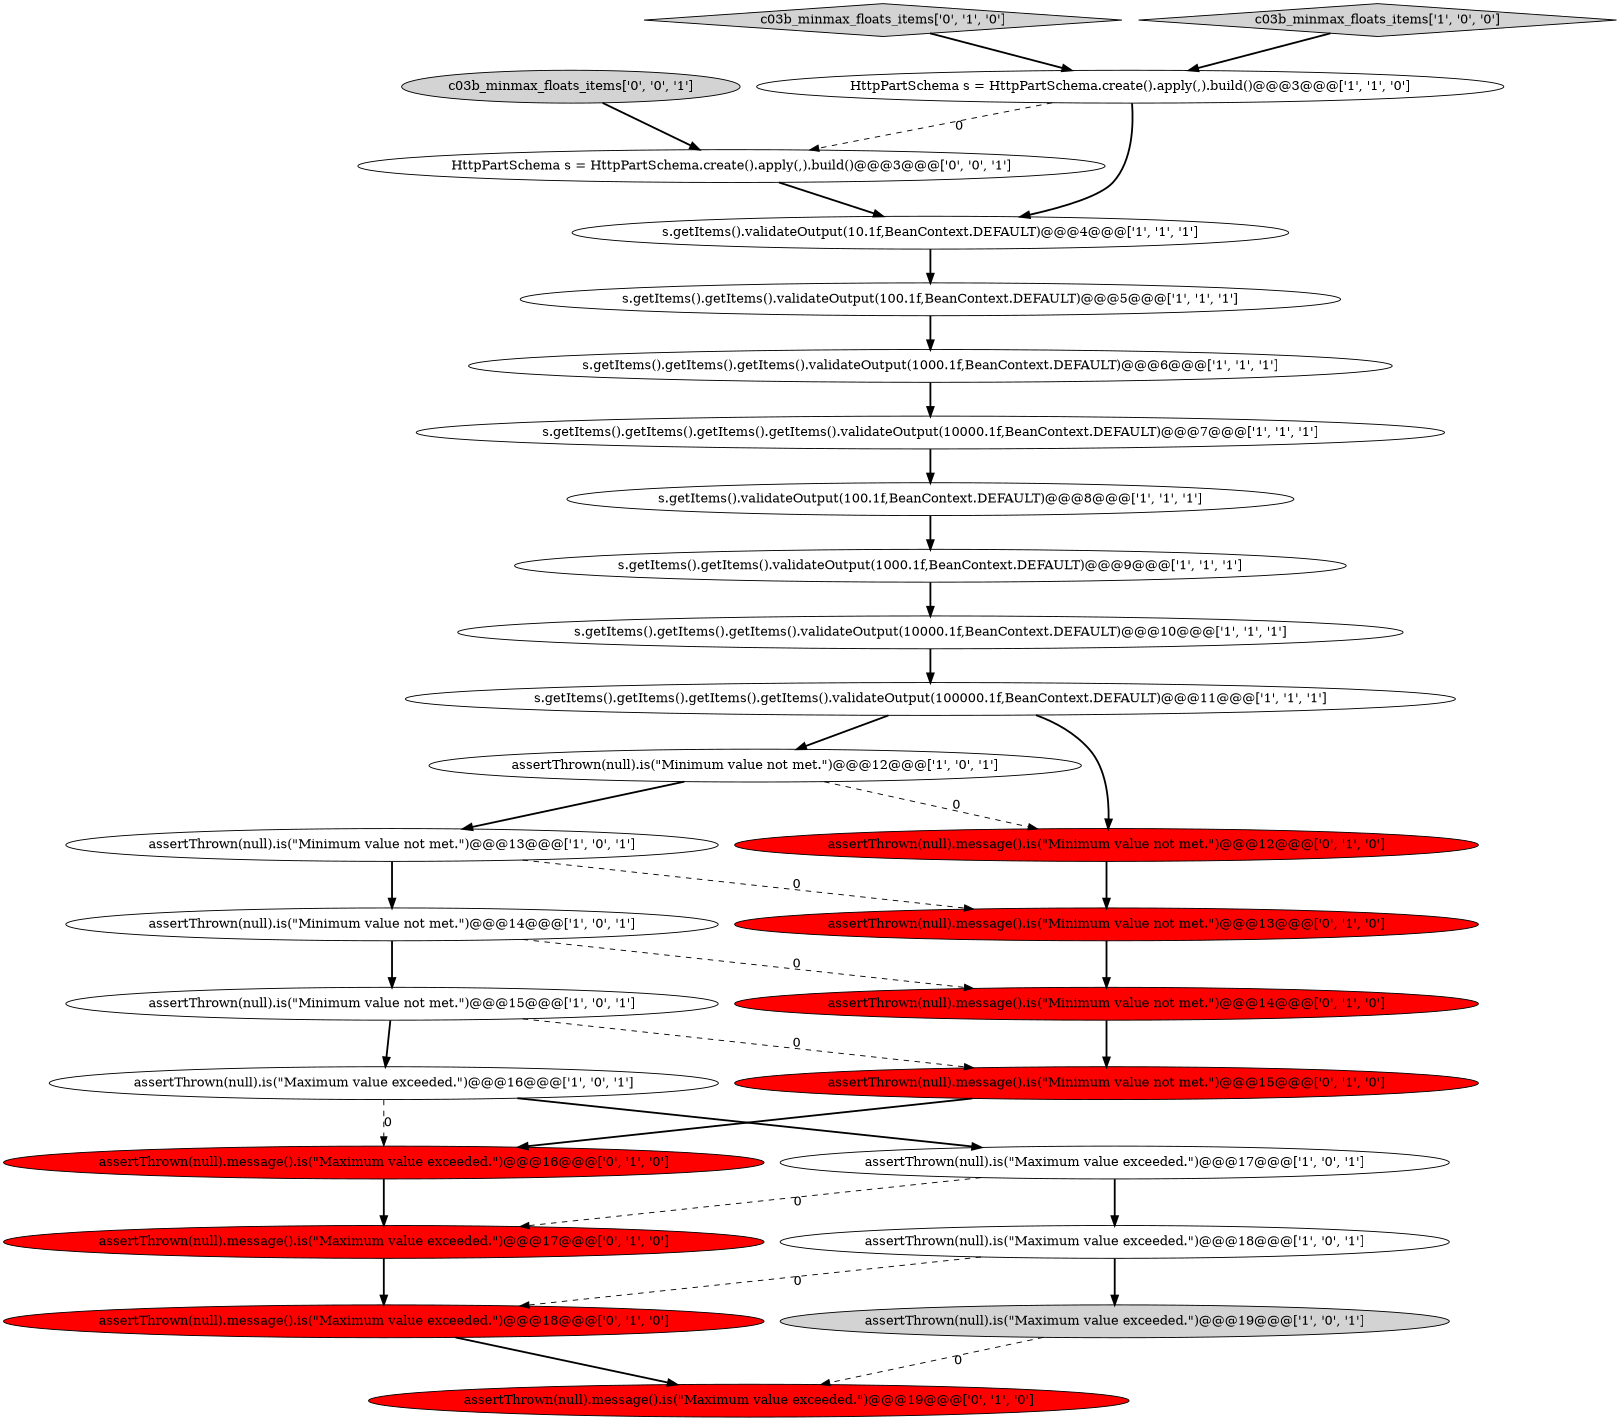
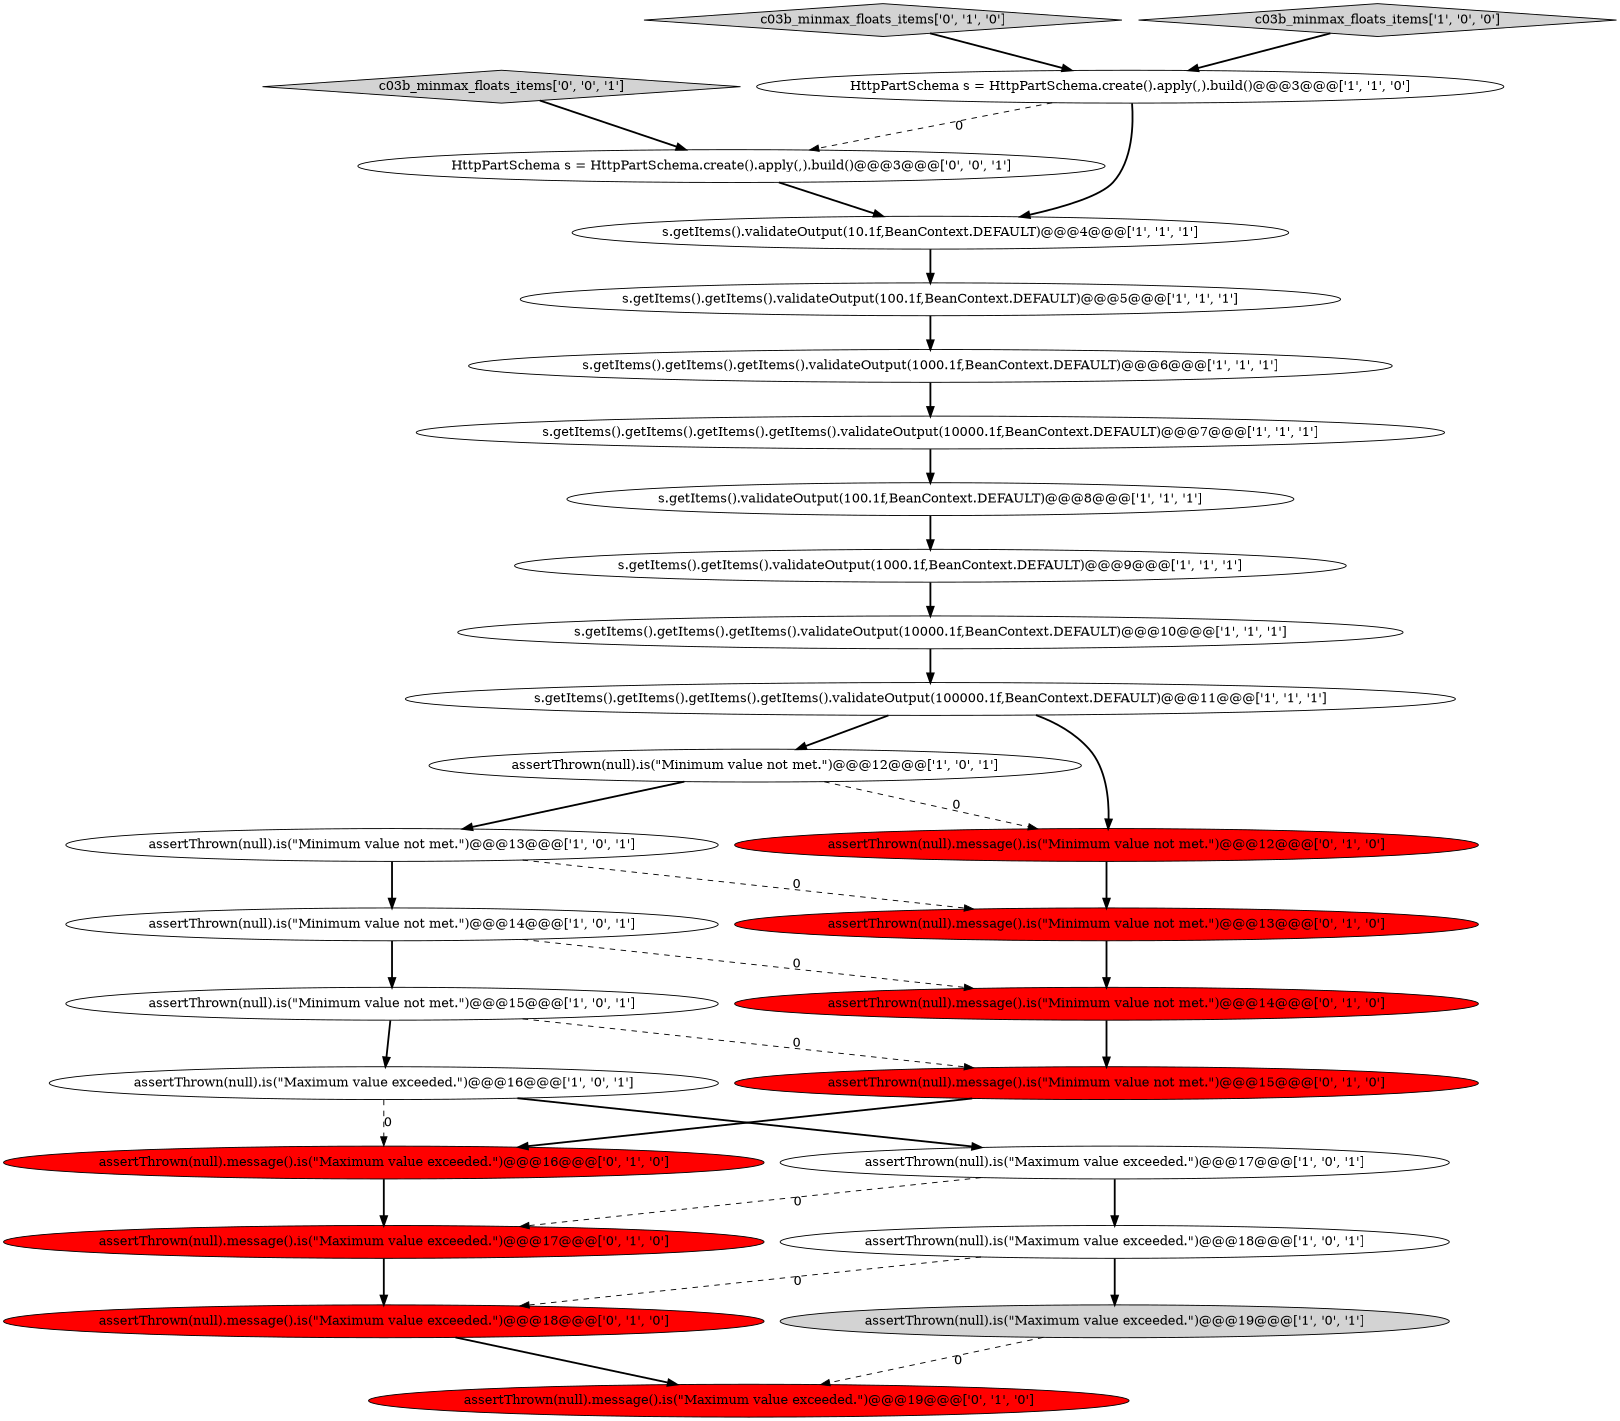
(571, 87) -> (502, 87)
